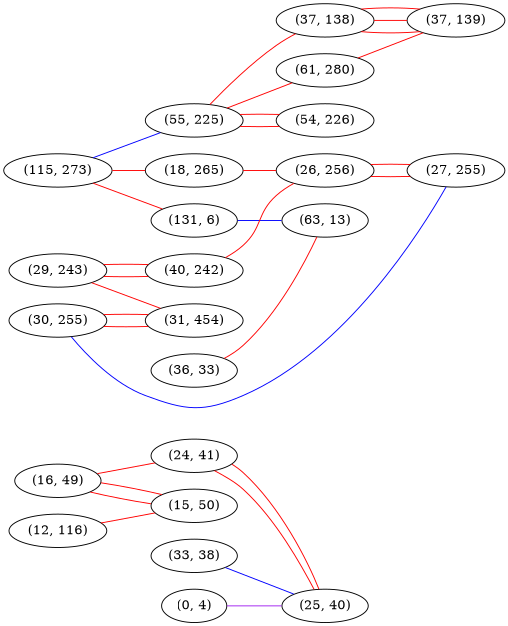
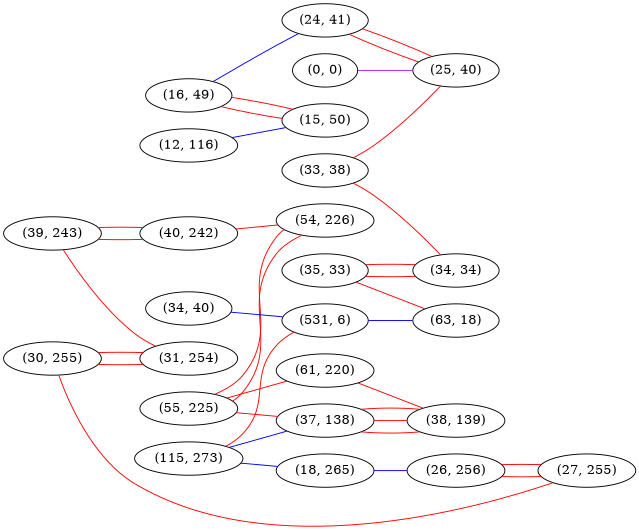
(456, 20) -> (456, 421)
(325, 70) -> (325, 371)
(127, 145) -> (258, 439)
(129, 170) -> (259, 465)
(260, 170) -> (391, 471)
(194, 220) -> (325, 321)
(325, 220) -> (456, 321)
(256, 228) -> (257, 227)
(58, 271) -> (52, 233)
none -> (456, 271)
none -> (189, 308)
(194, 321) -> (189, 359)
(194, 371) -> (325, 271)
(286, 371) -> (276, 524)
(126, 468) -> (255, 57)
(128, 518) -> (259, 133)
(260, 581) -> (400, 125)
(194, 606) -> (325, 70)
